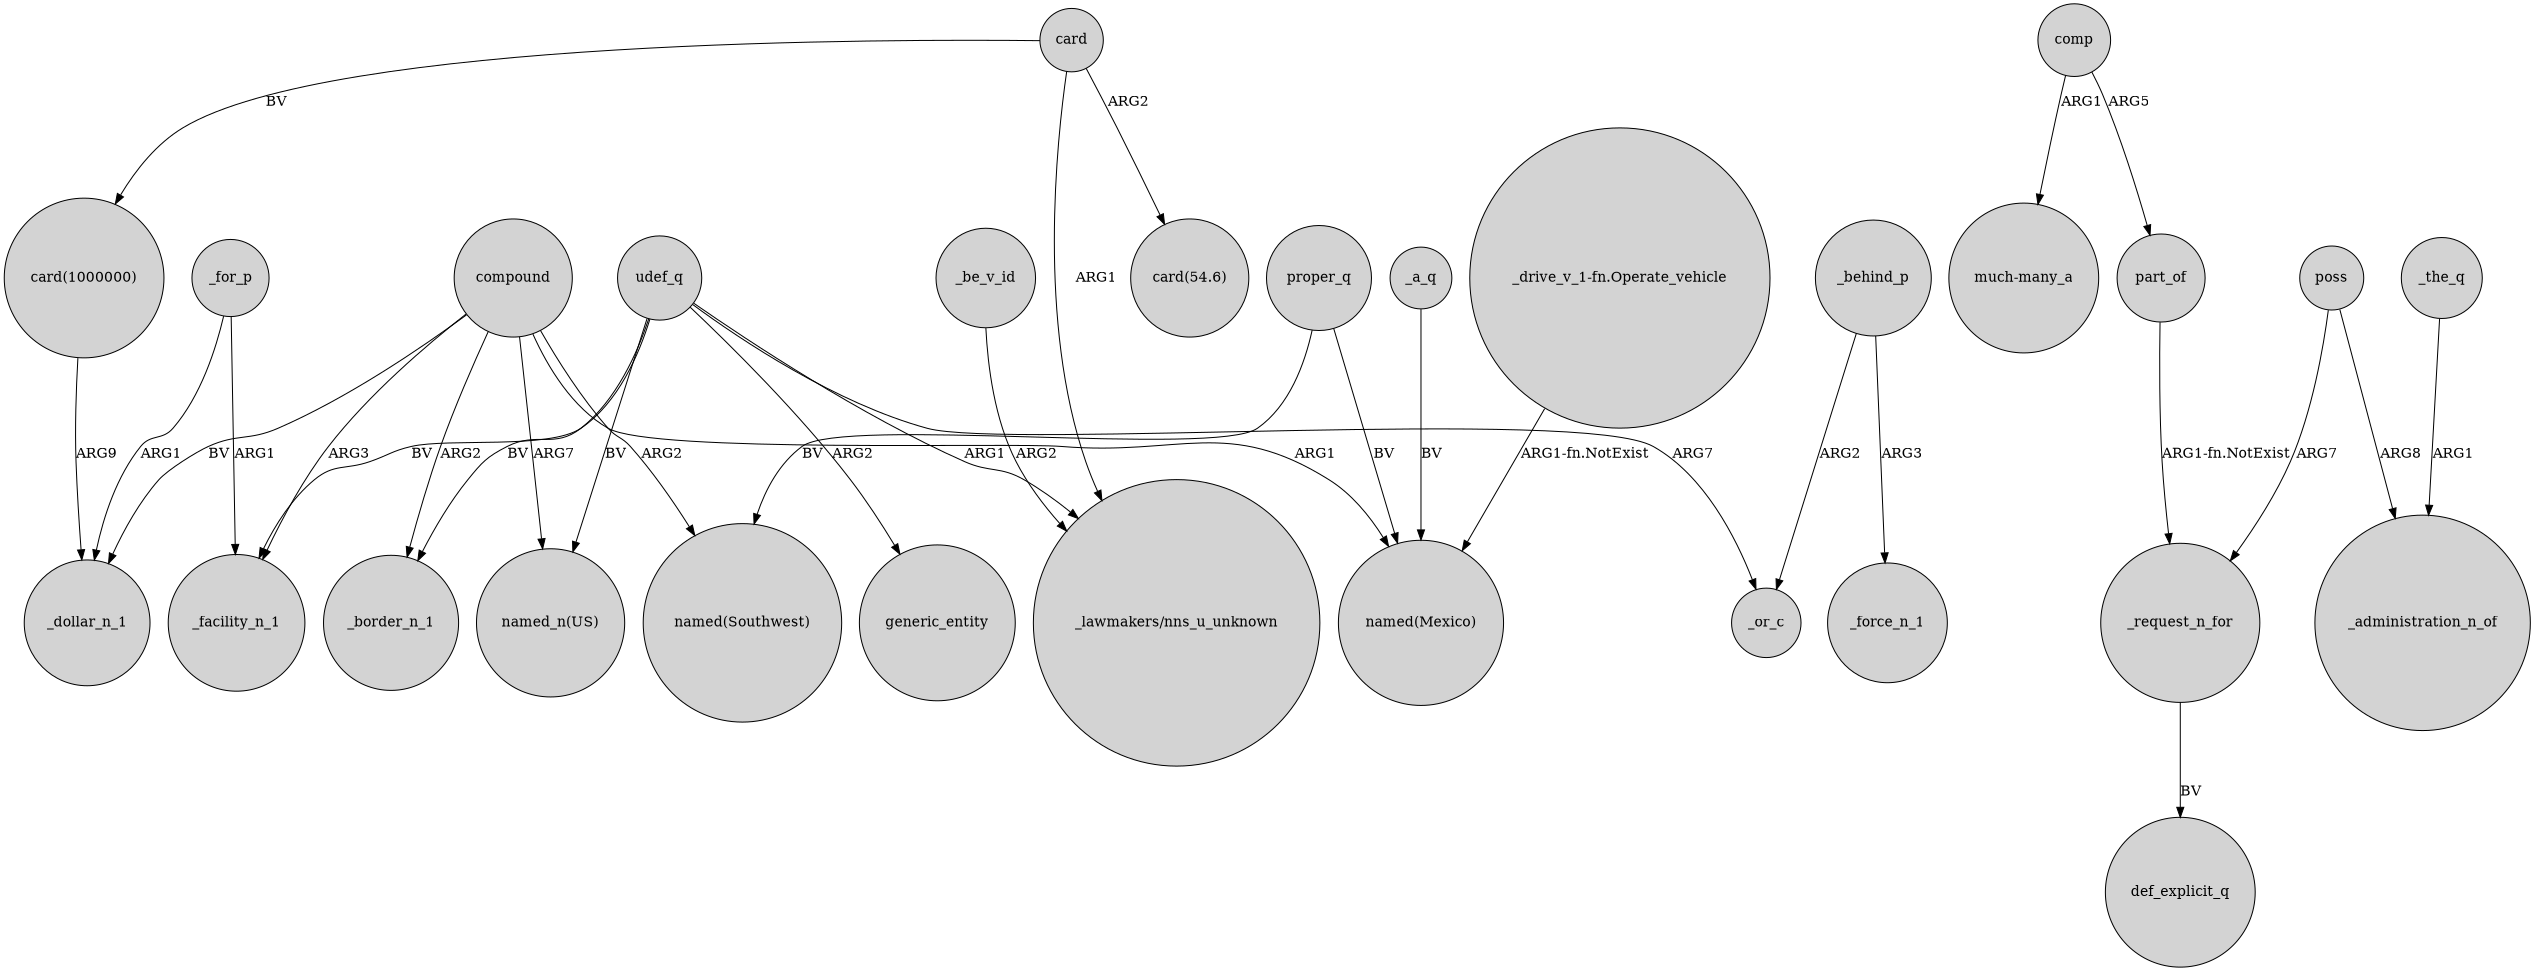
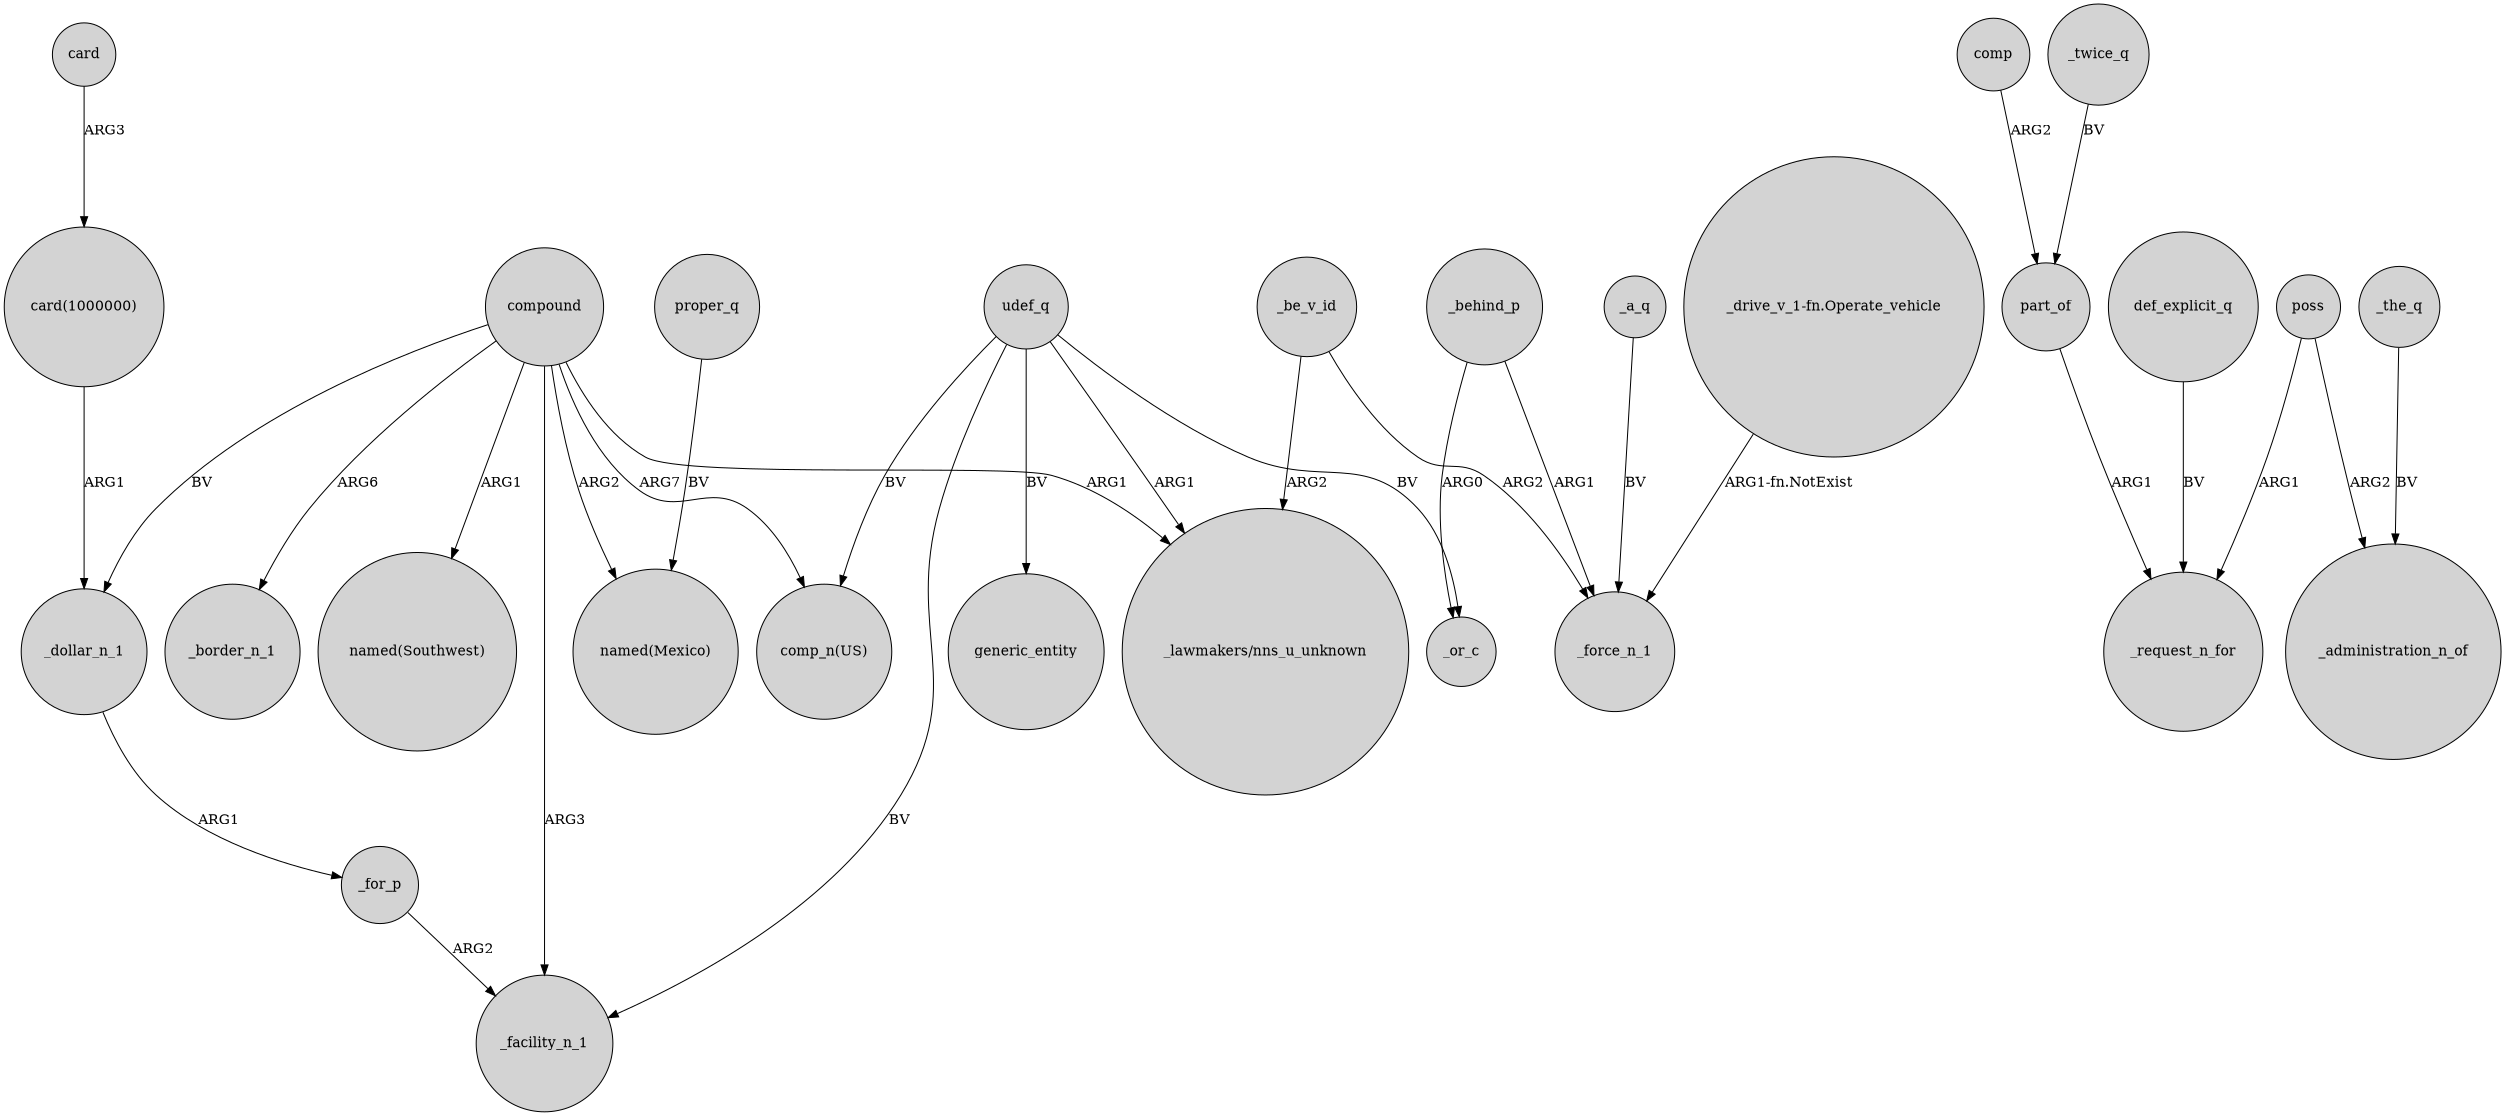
none -> (2099, 55)
(276, 102) -> (105, 131)
(2129, 102) -> (2031, 131)
(1190, 278) -> none
(2024, 278) -> none
(1056, 284) -> (849, 470)
(1421, 419) -> (1626, 460)
(931, 435) -> none
(162, 436) -> (195, 823)
(500, 450) -> none
(97, 454) -> (105, 483)
(255, 454) -> (473, 949)
(461, 454) -> (358, 483)
(662, 454) -> (502, 483)
(853, 454) -> (1037, 483)
(1315, 454) -> (600, 483)
(1693, 454) -> (1407, 483)
(1841, 454) -> (1463, 483)
(1902, 454) -> (1575, 483)
(2226, 454) -> (2132, 483)
(2317, 454) -> (2280, 483)
(2401, 454) -> (2371, 483)
(2453, 454) -> (2407, 483)
none -> (1457, 467)
(1506, 475) -> (1703, 513)
(551, 623) -> (824, 652)
(2180, 755) -> (2183, 472)
